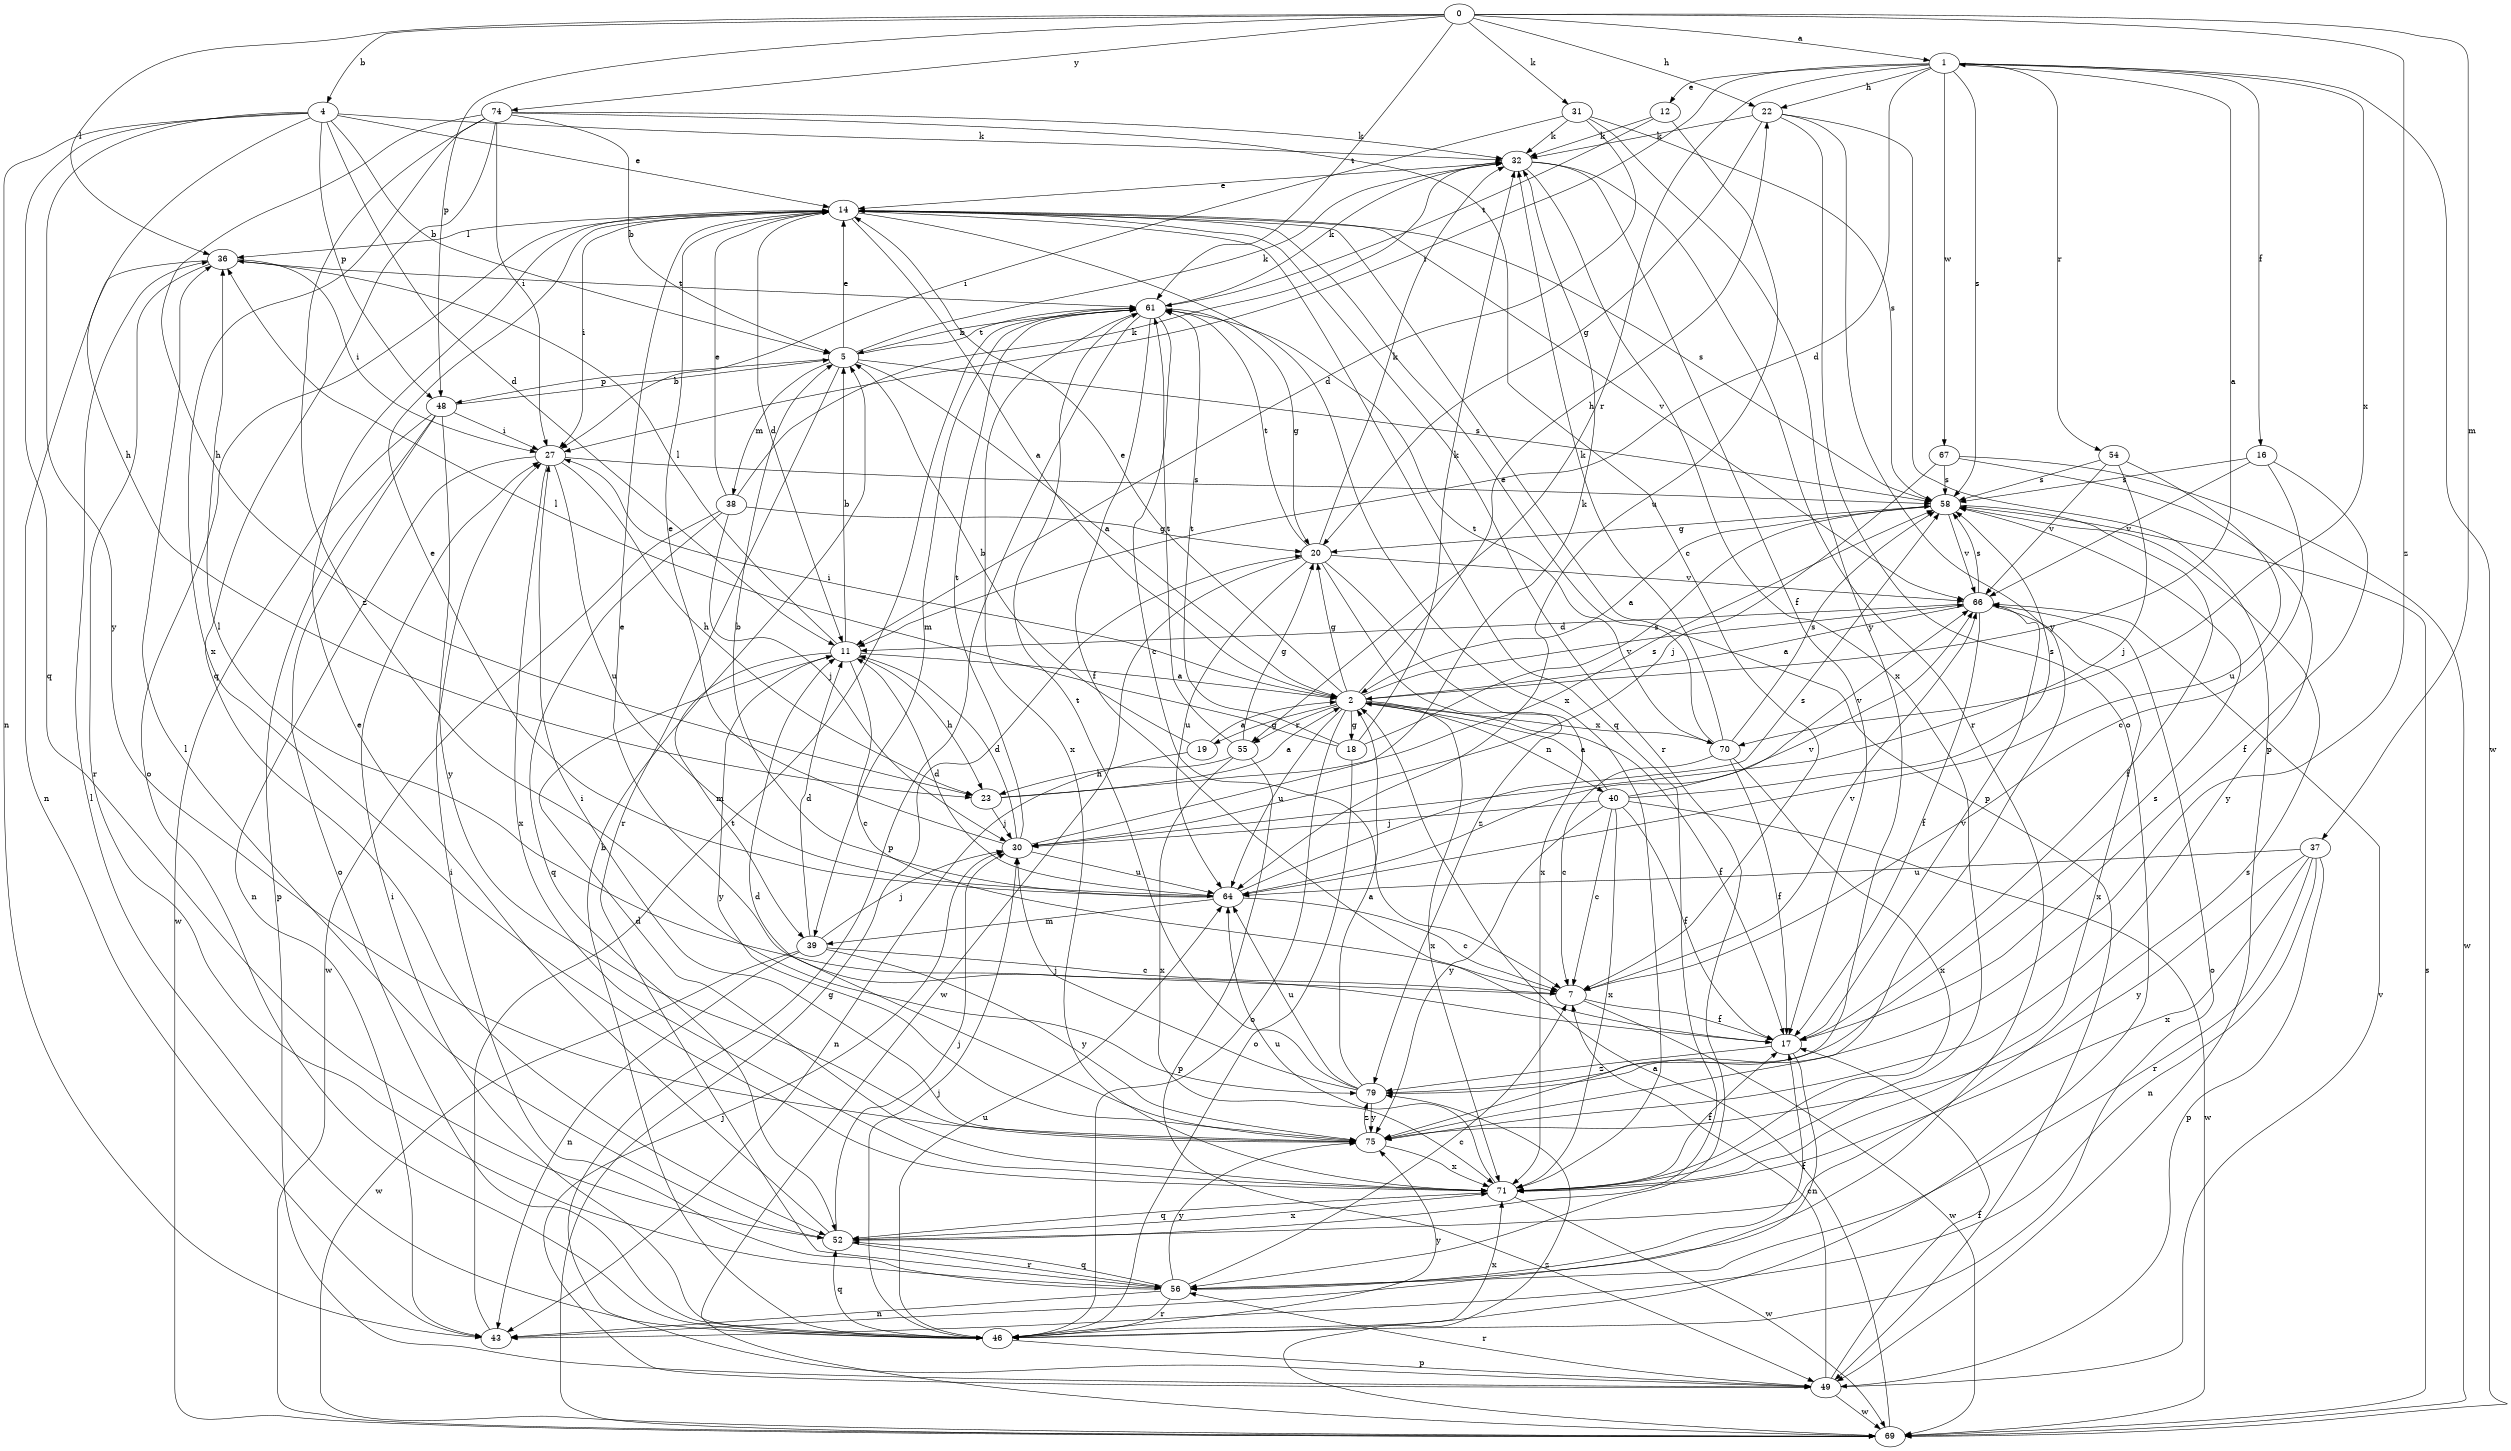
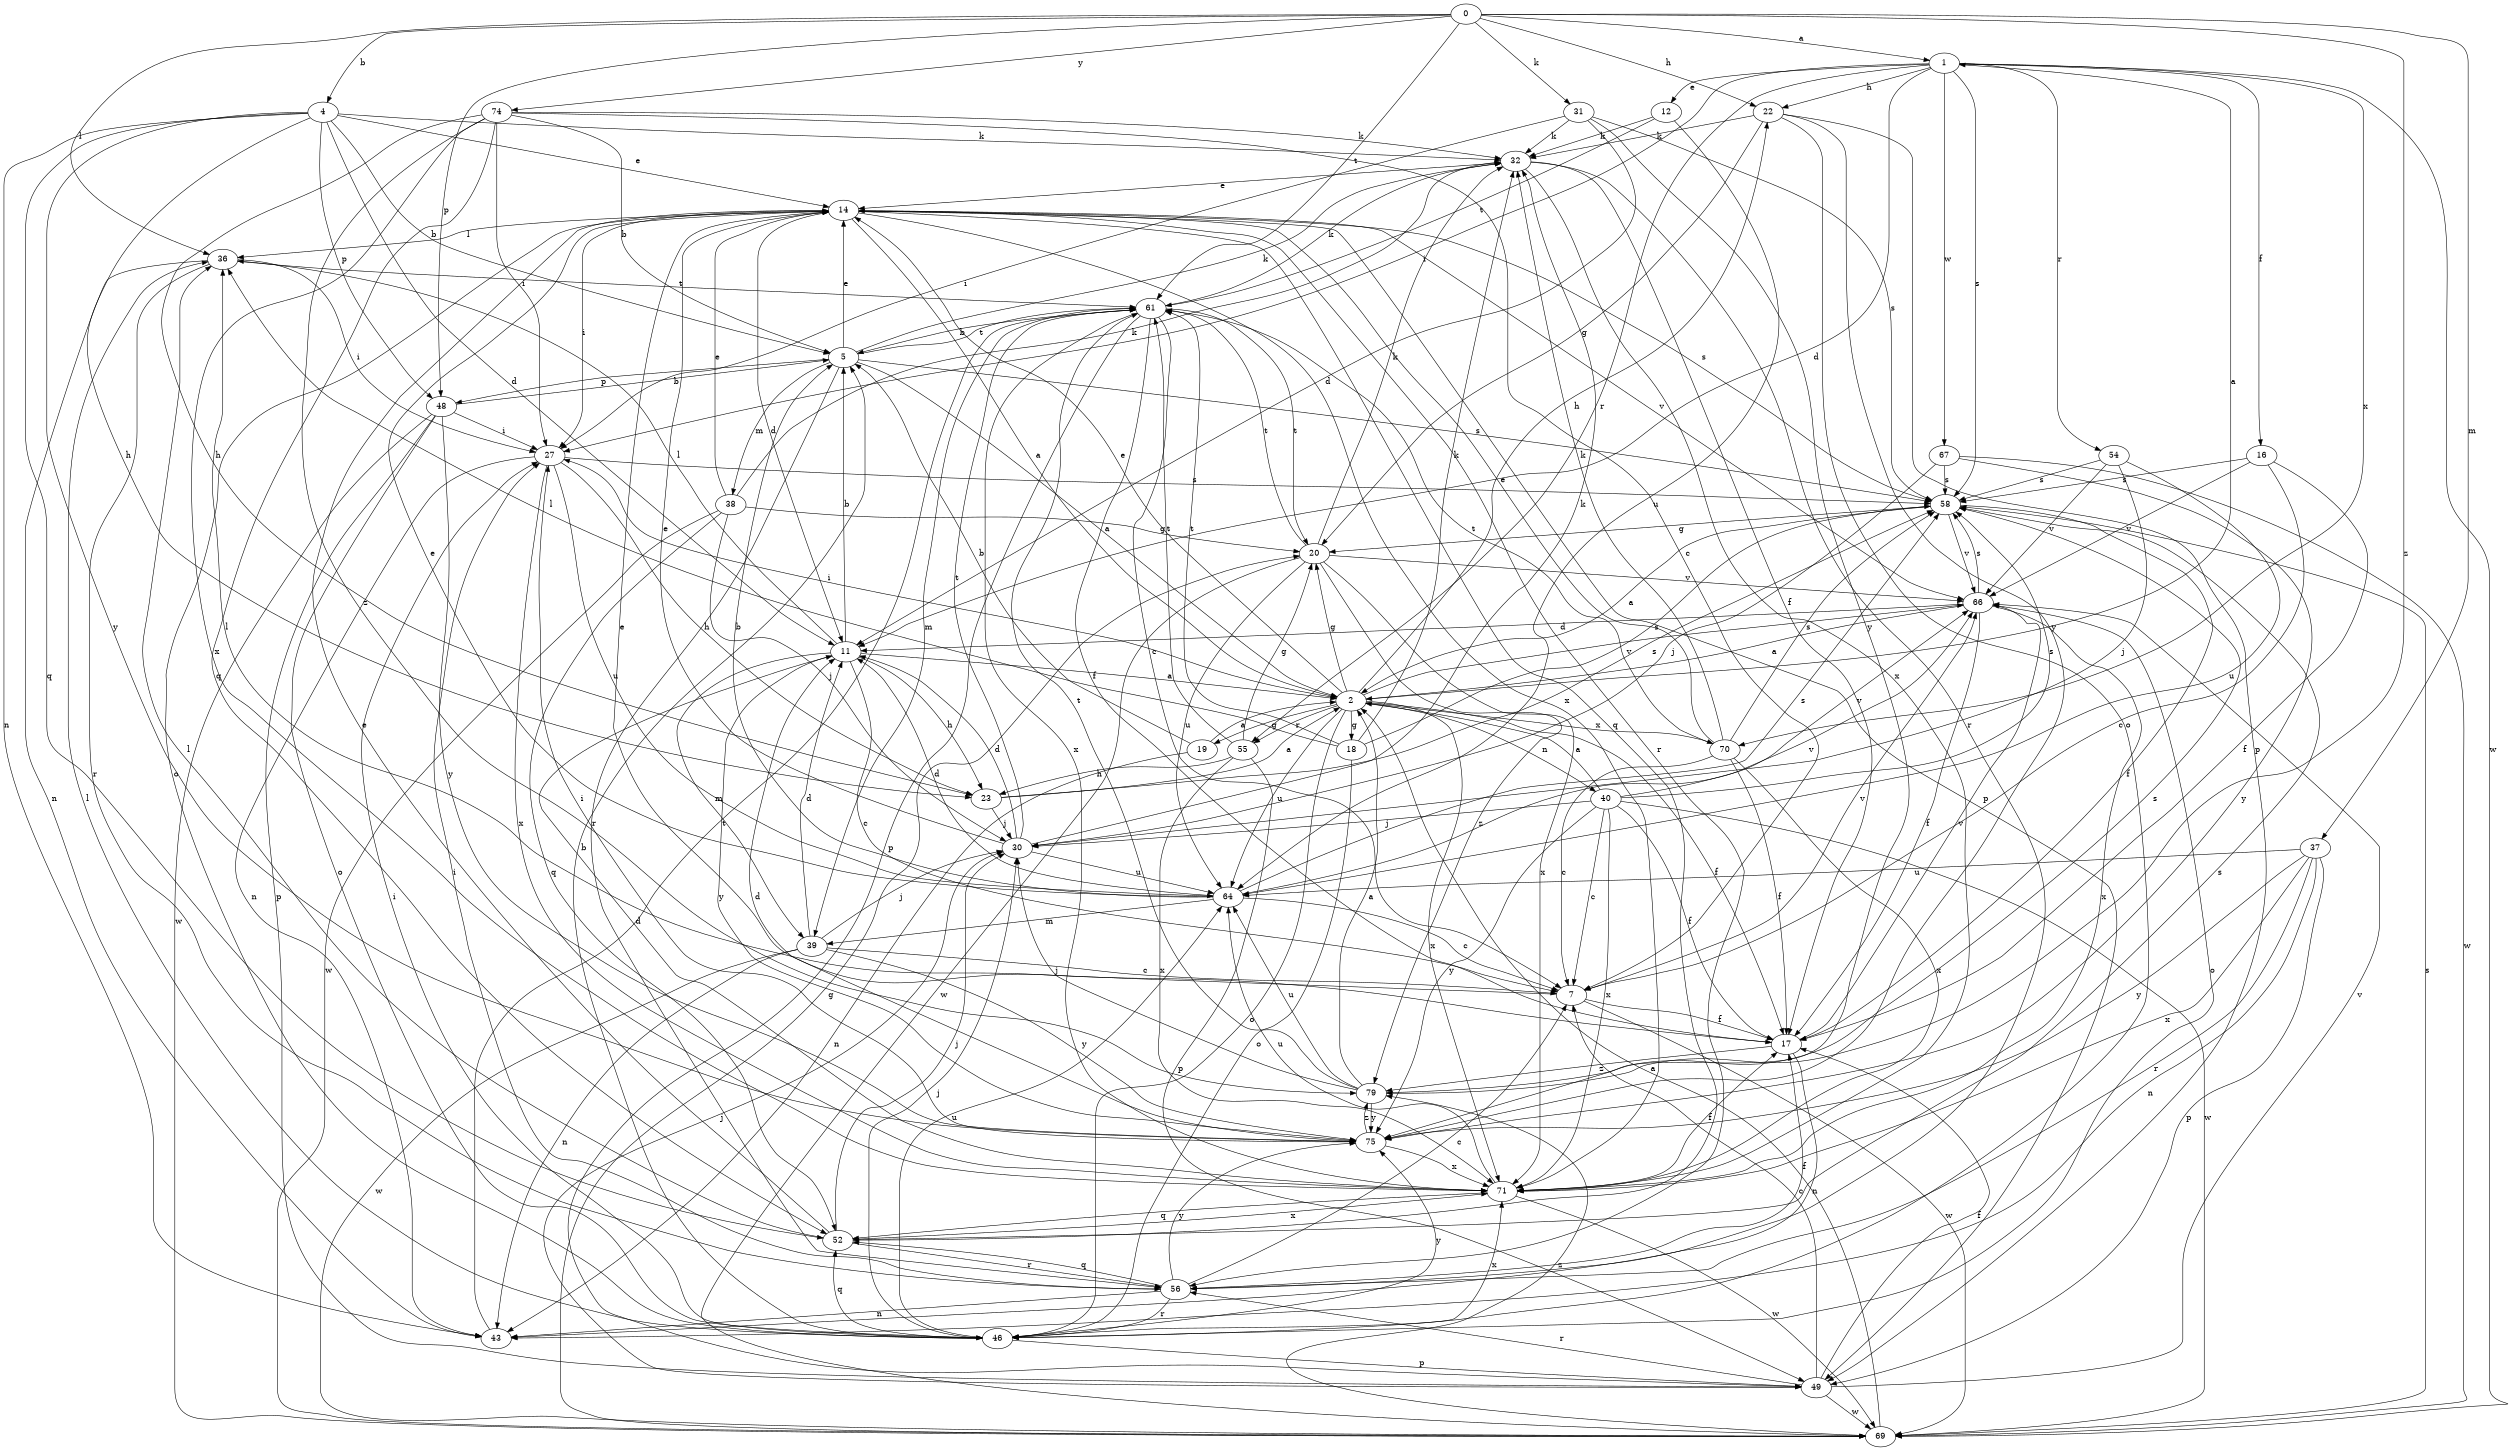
(1296, 431) -> (1296, 431)
